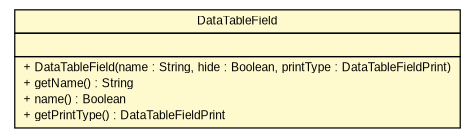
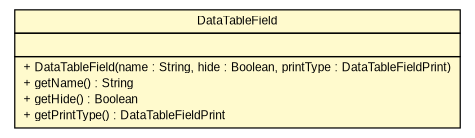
(75, 100) -> (81, 100)
